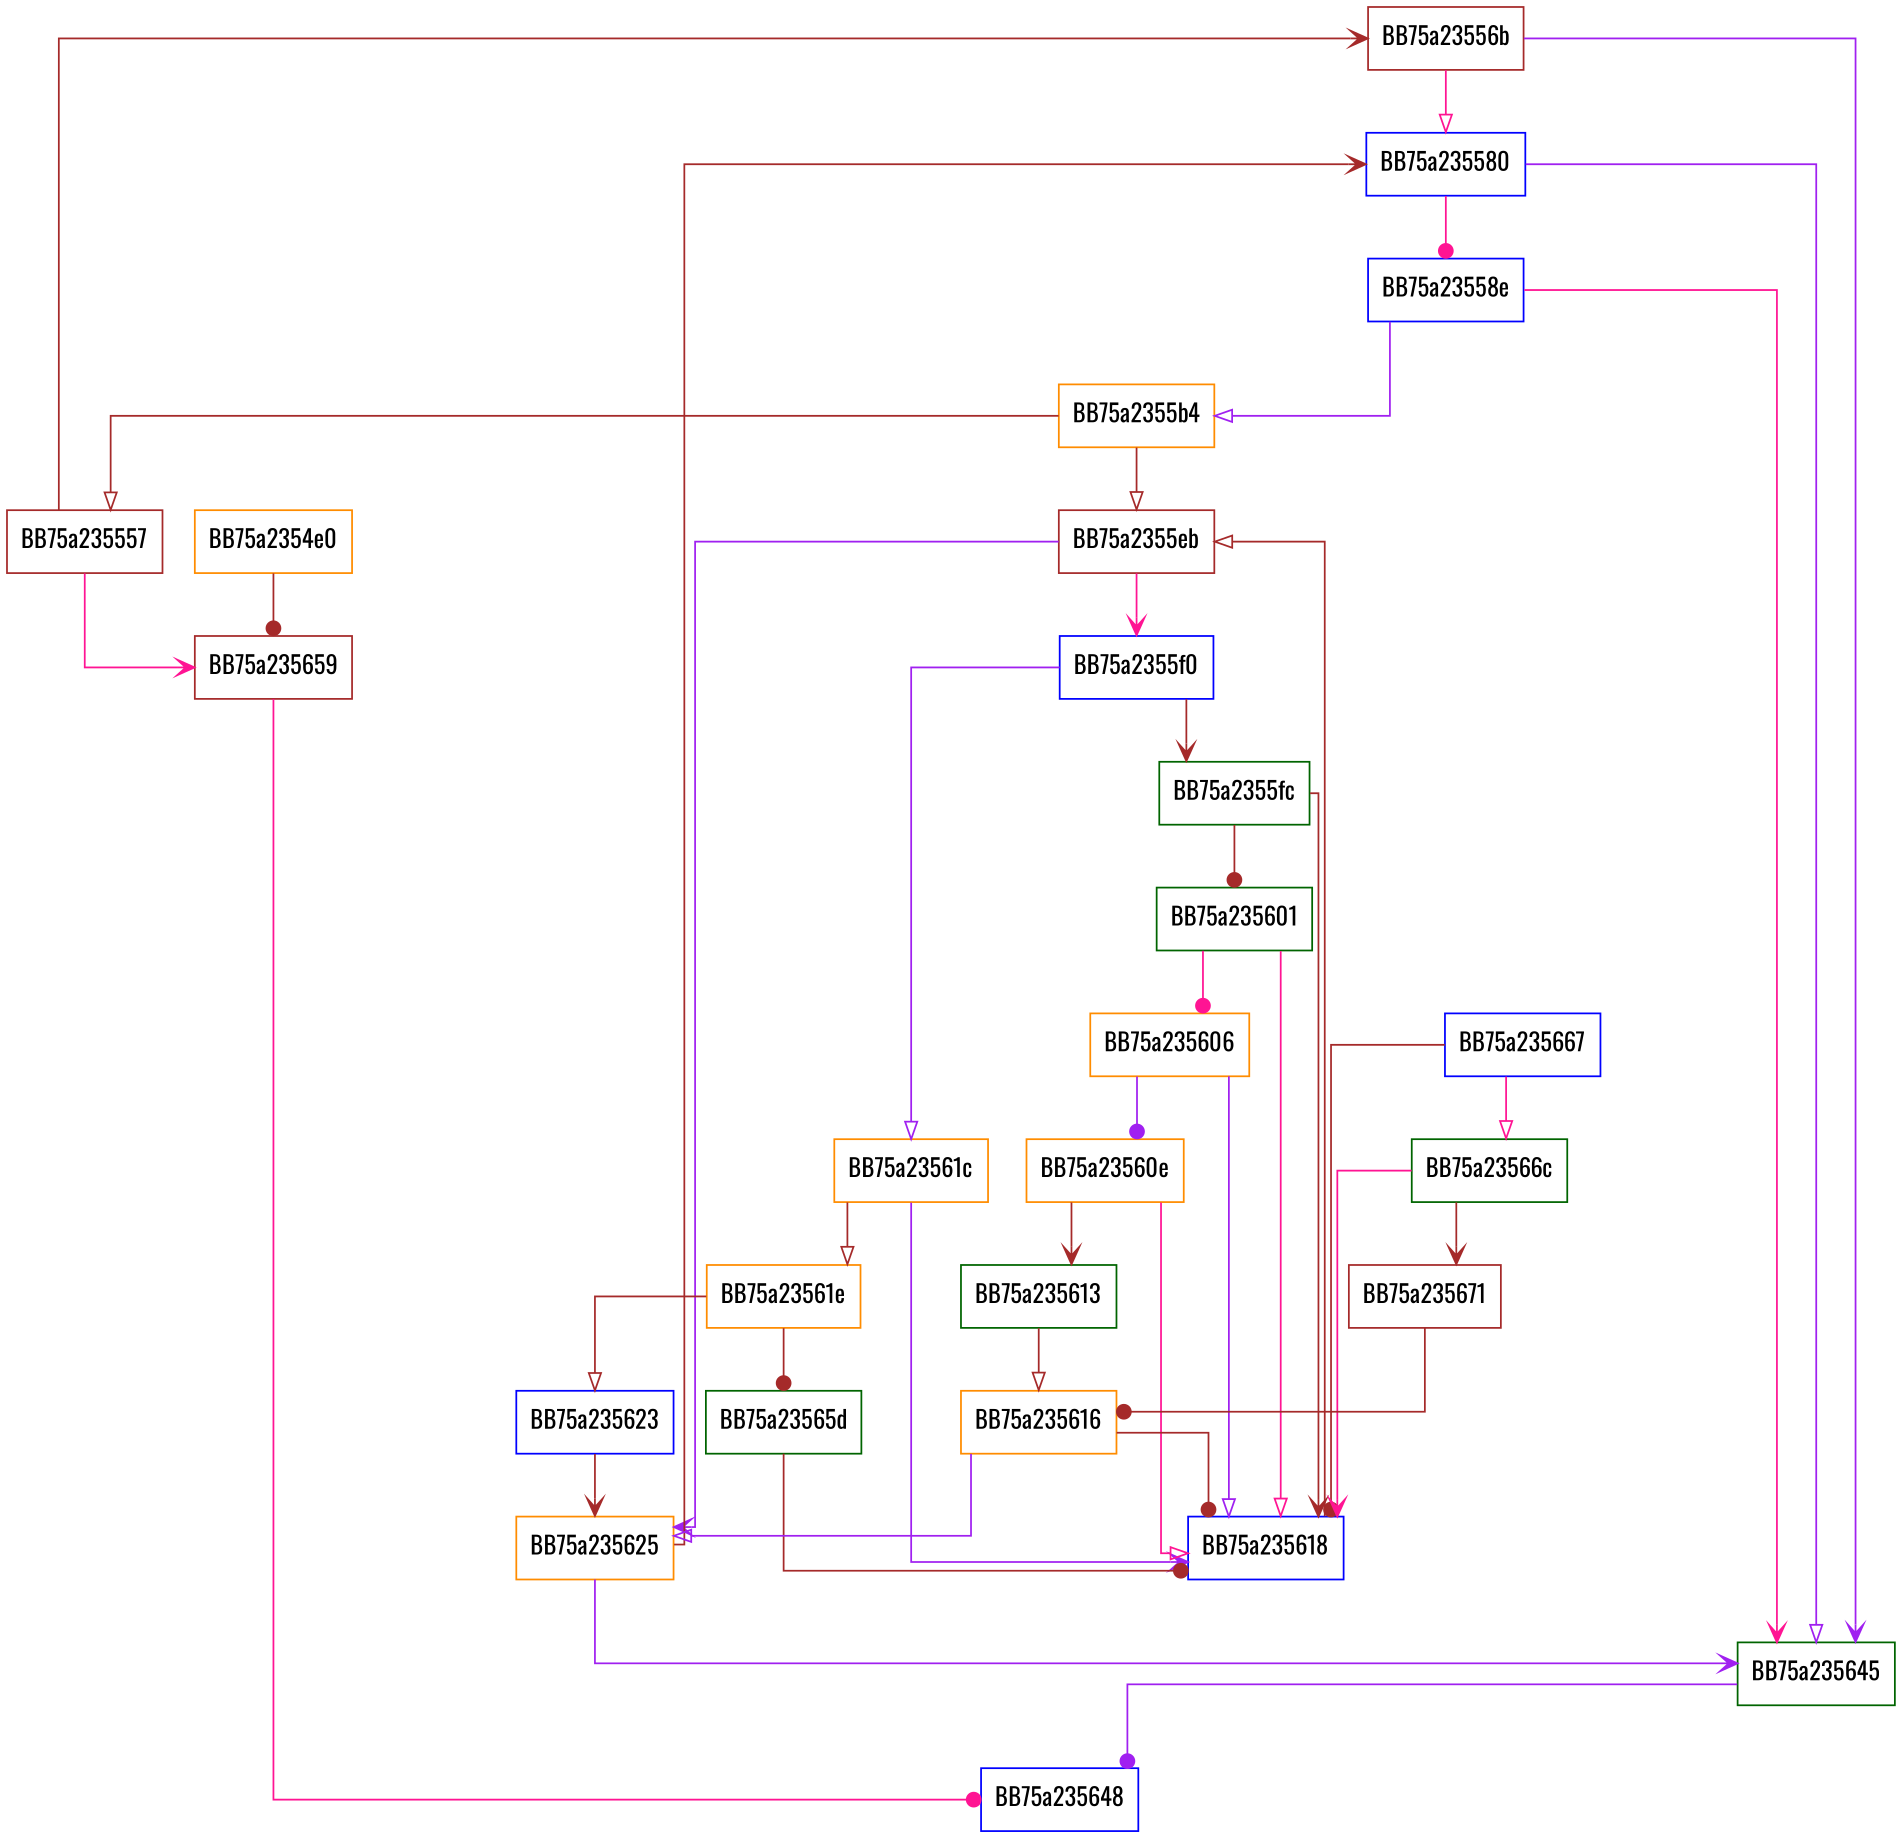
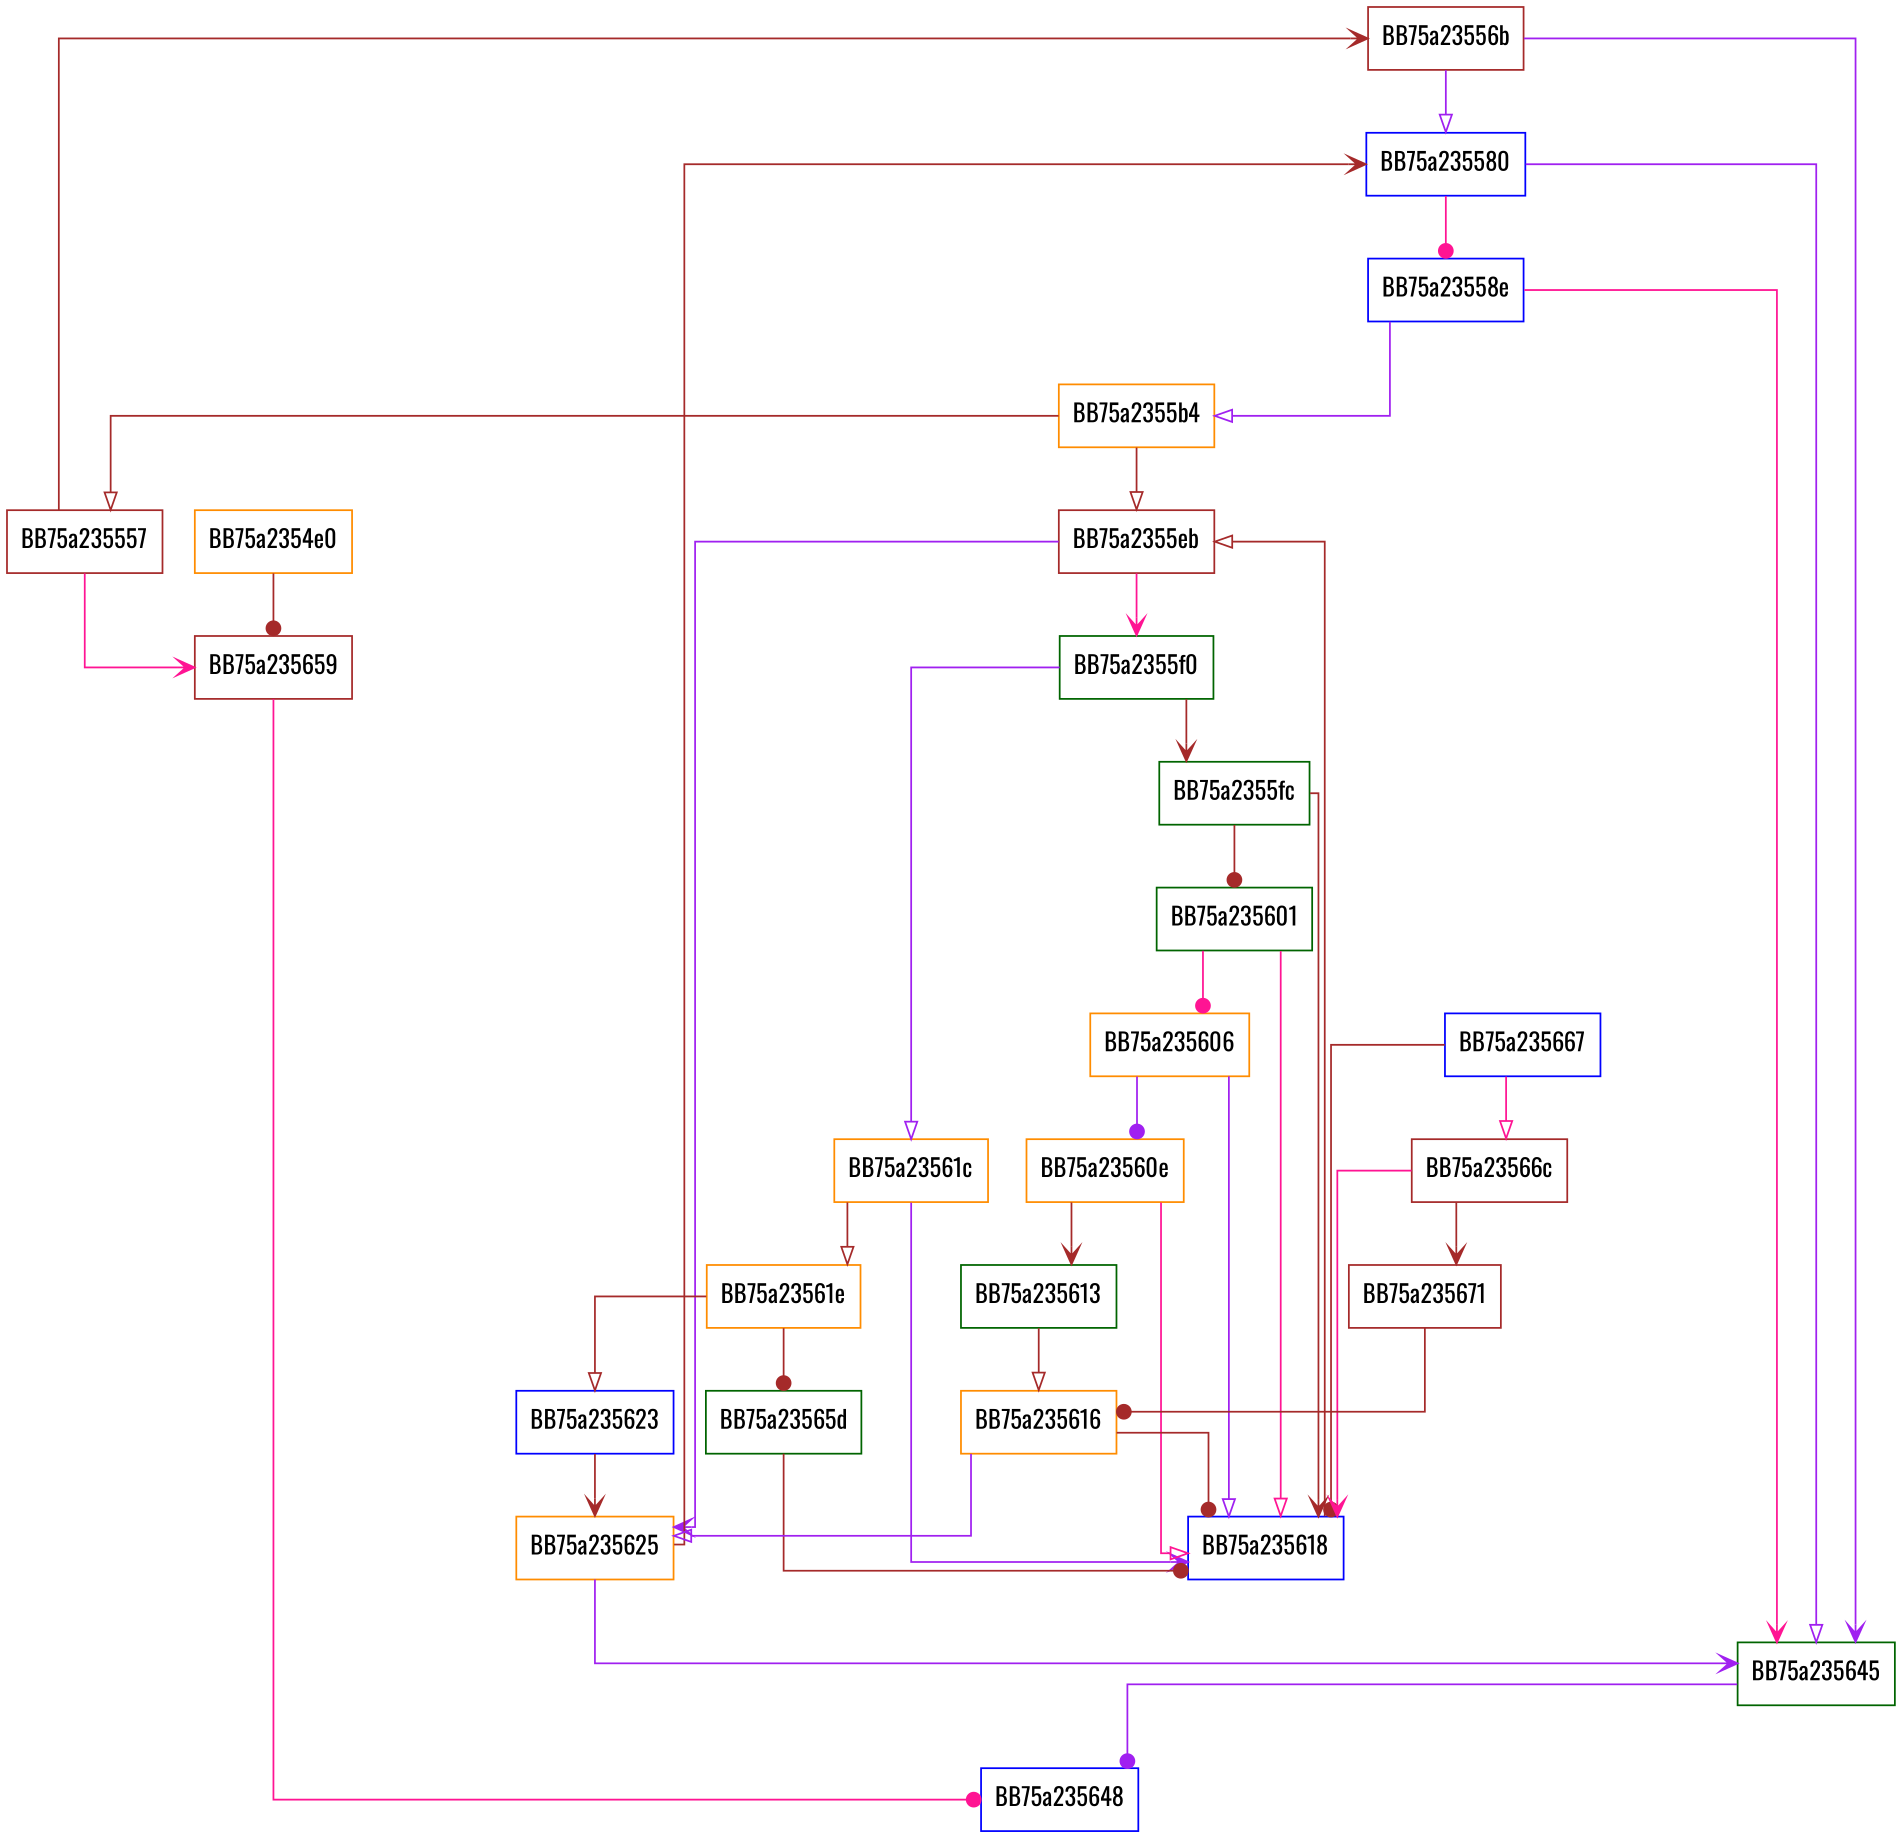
(1446, 92) -> (1446, 92)
(1137, 667) -> (1137, 667)
(1490, 1171) -> (1490, 1171)
